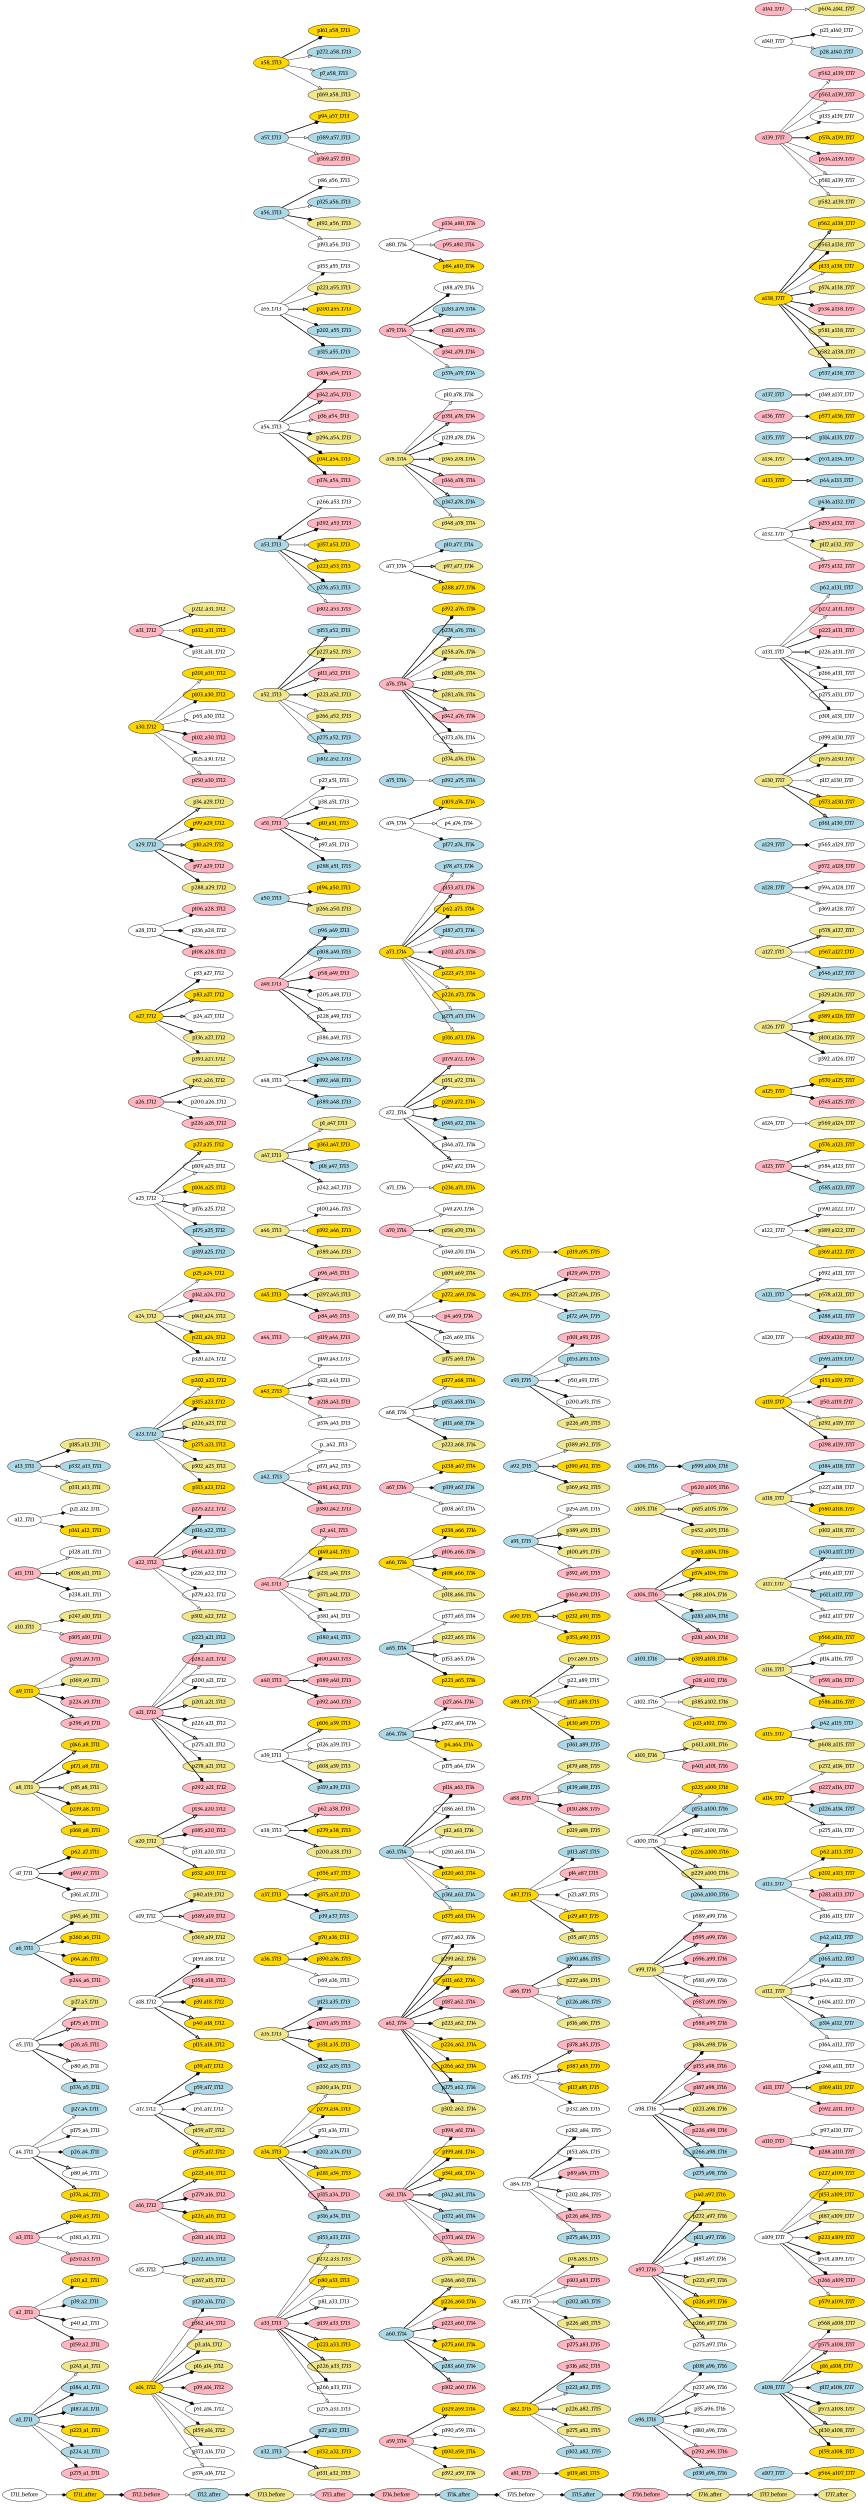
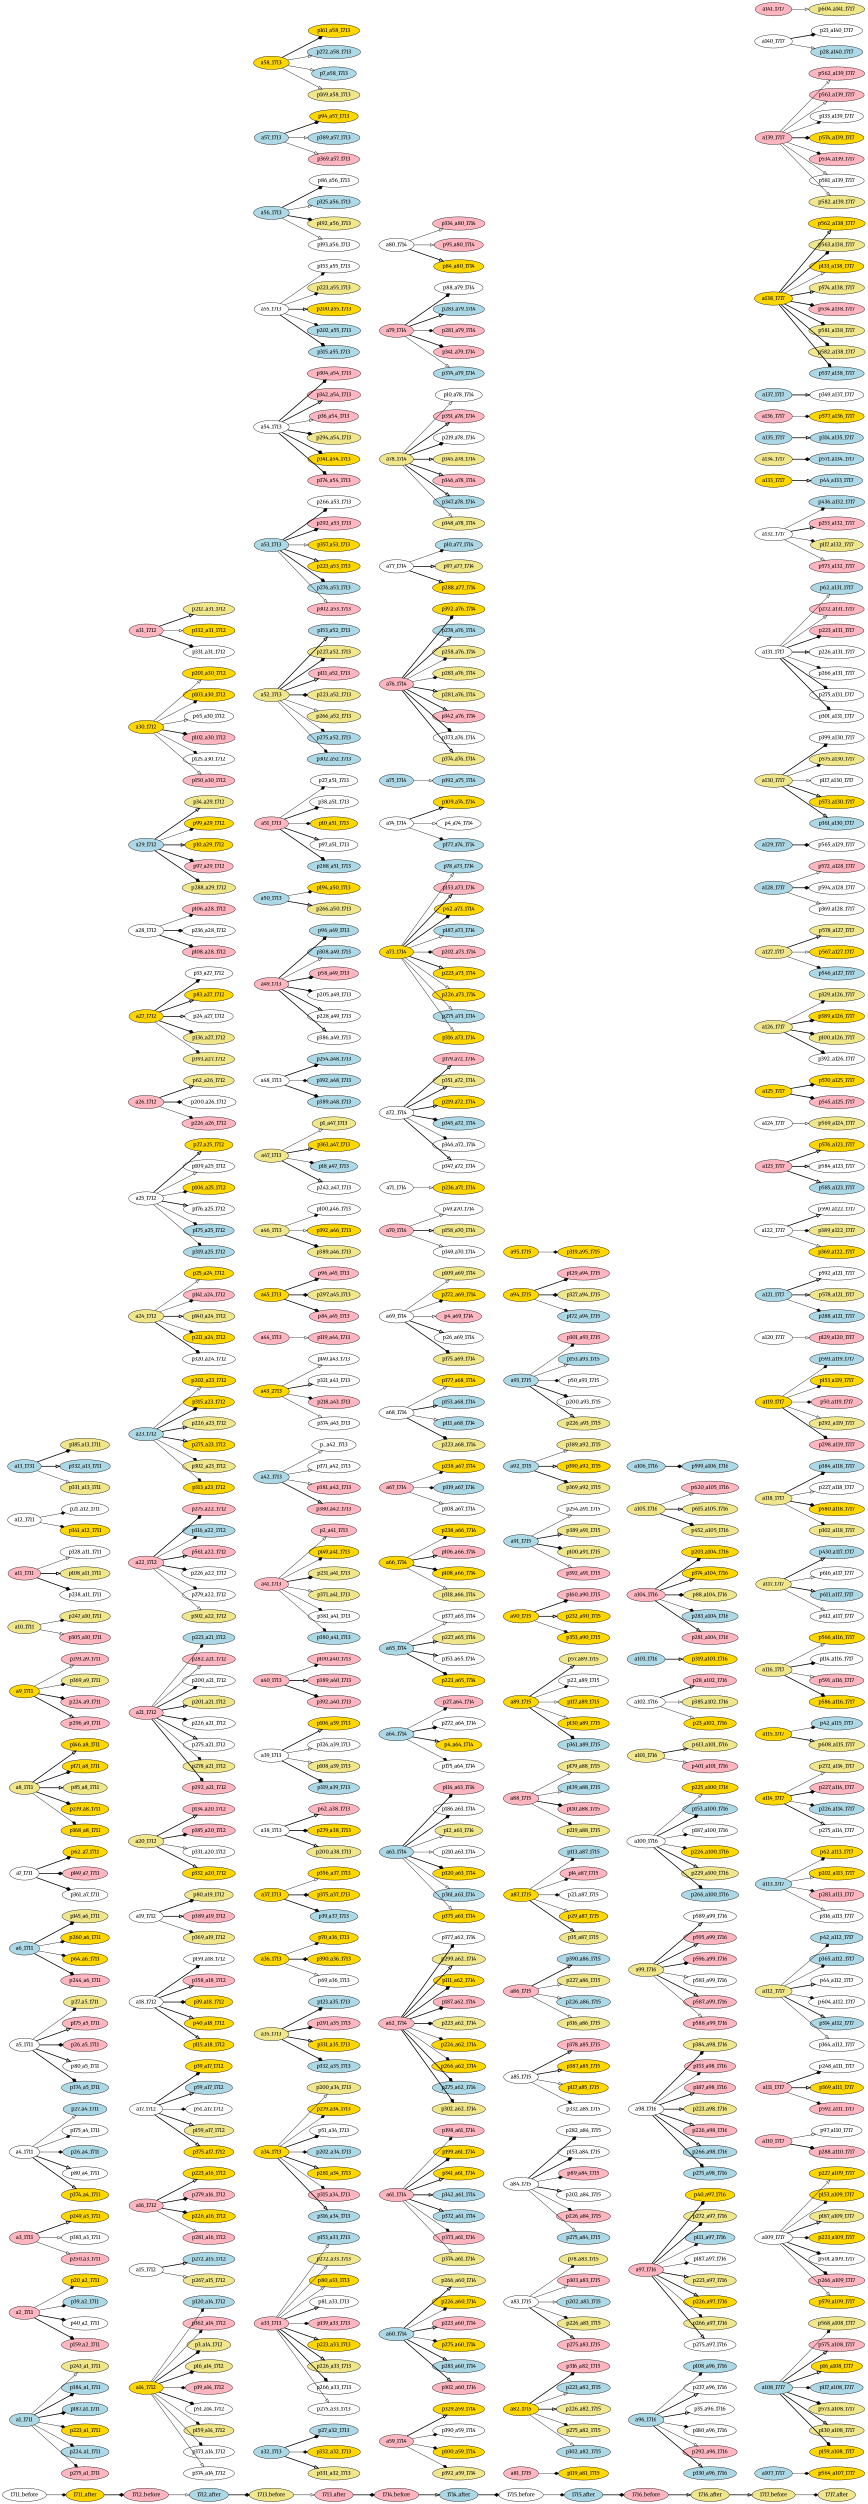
(301, 521) -> (303, 526)
(24, 1466) -> (24, 1466)
